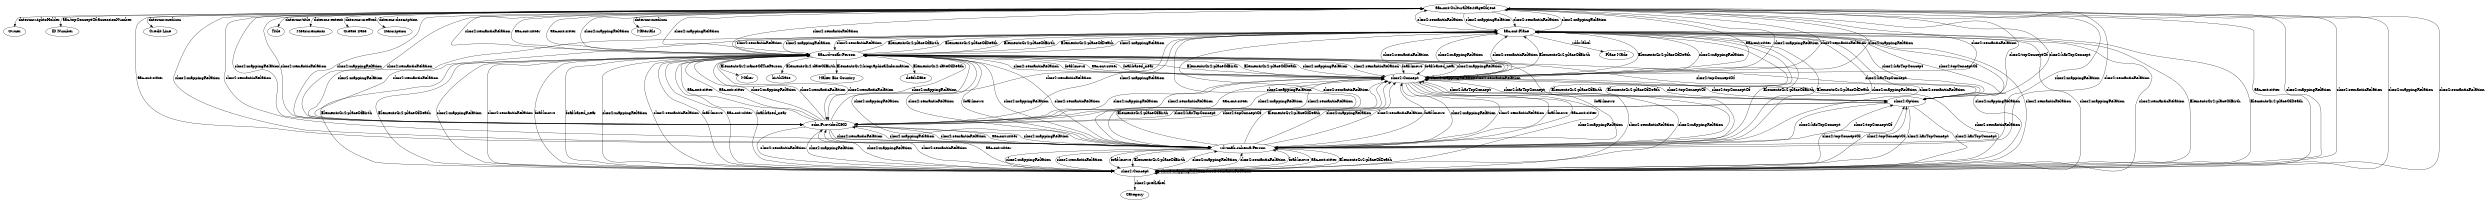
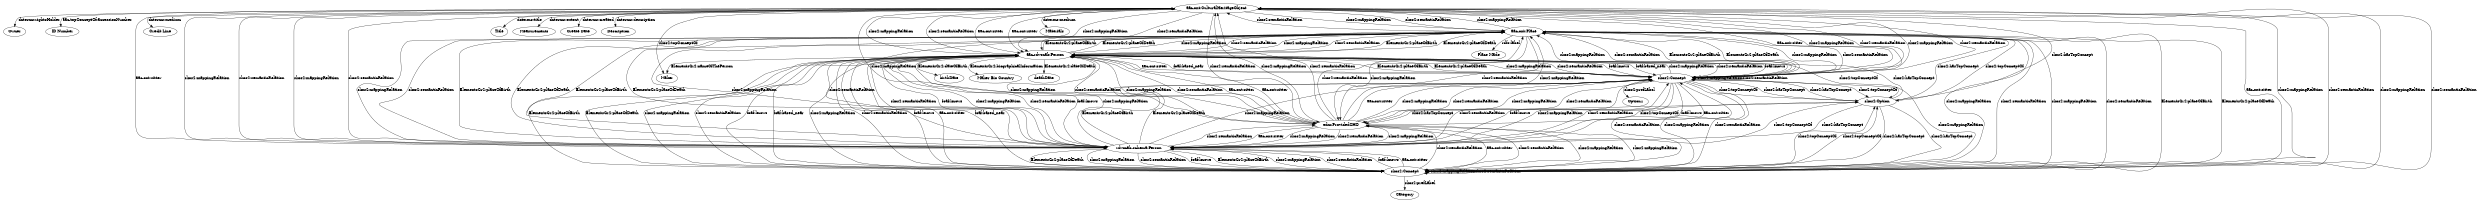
(1833, 20) -> (758, 14)
none -> (1636, 102)
